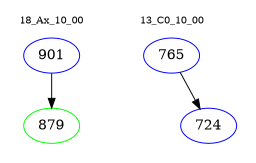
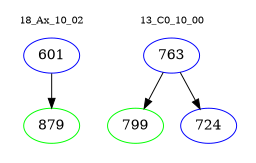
(52, 21) -> (52, 21)
(52, 56) -> (52, 56)
(172, 56) -> (172, 56)
none -> (136, 126)
